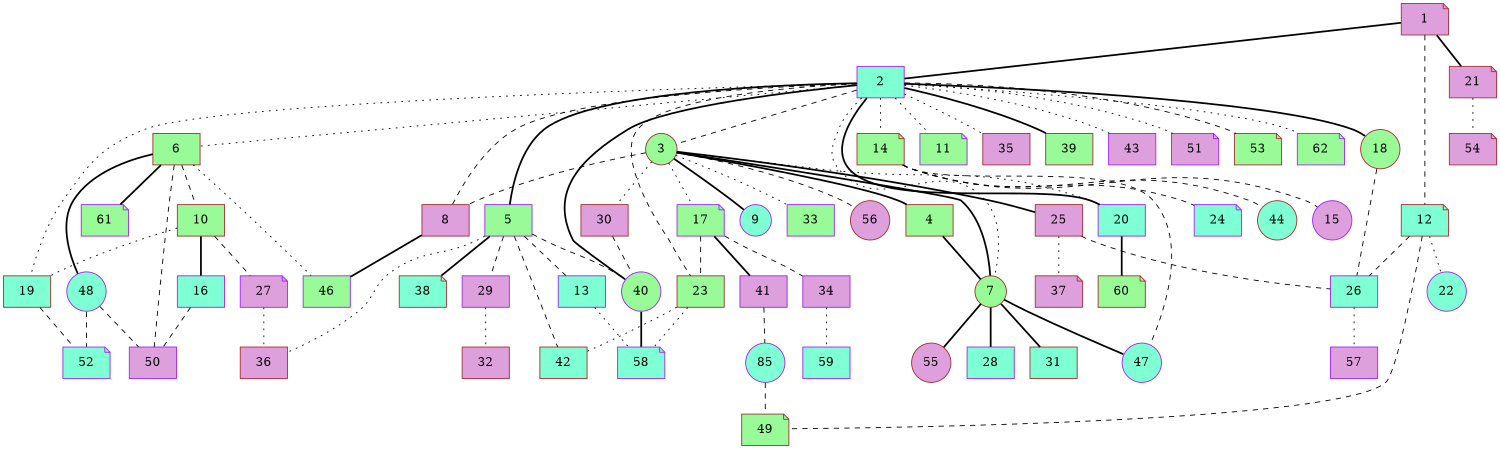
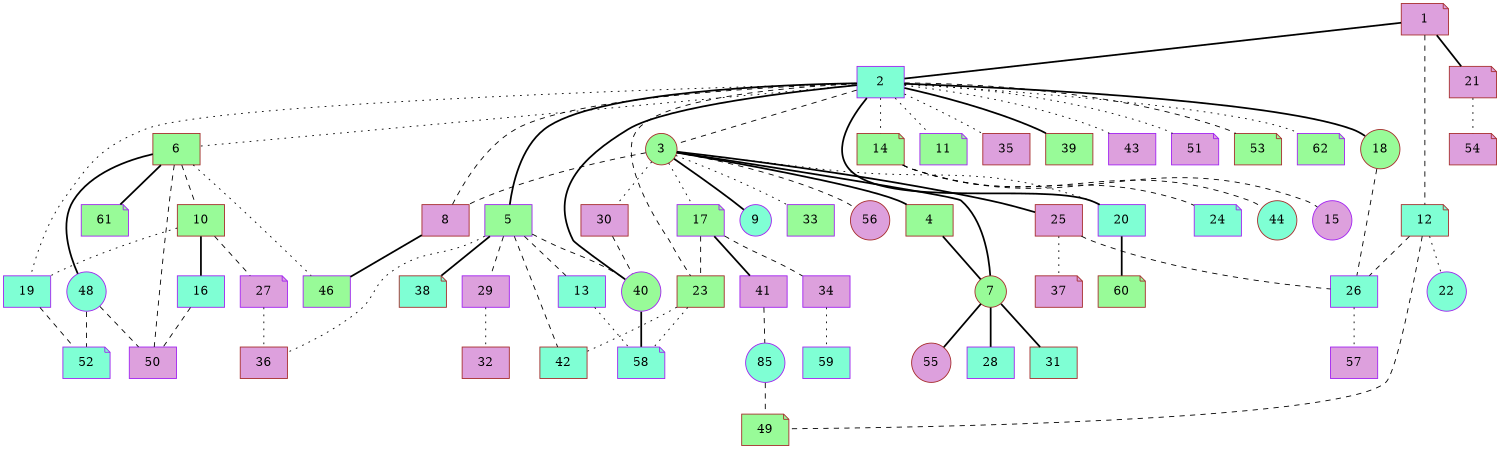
(926, 183) -> none
(27, 292) -> (27, 292)
(1142, 363) -> none
